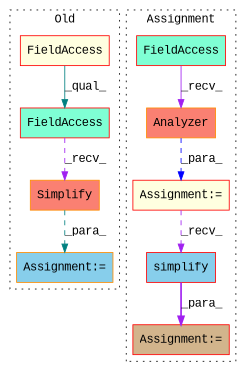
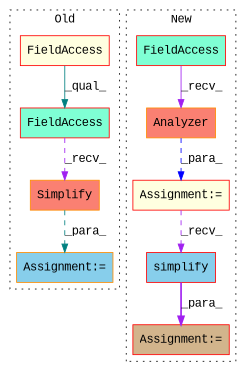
(181, 20) -> (181, 20)
